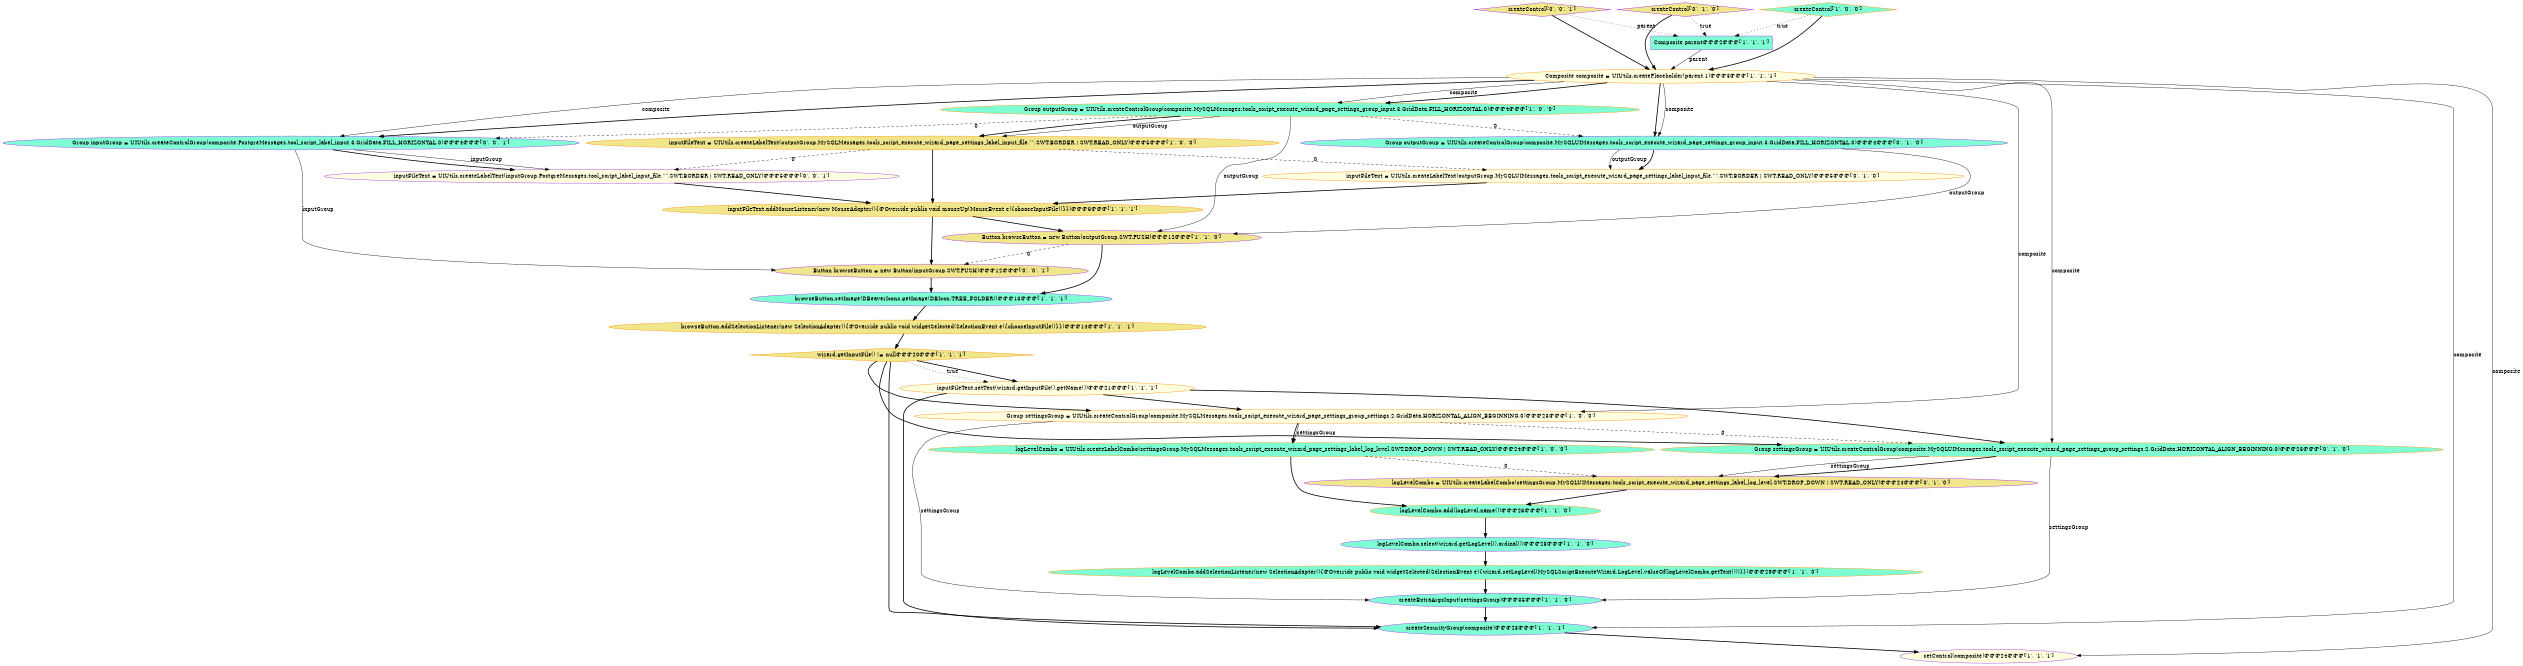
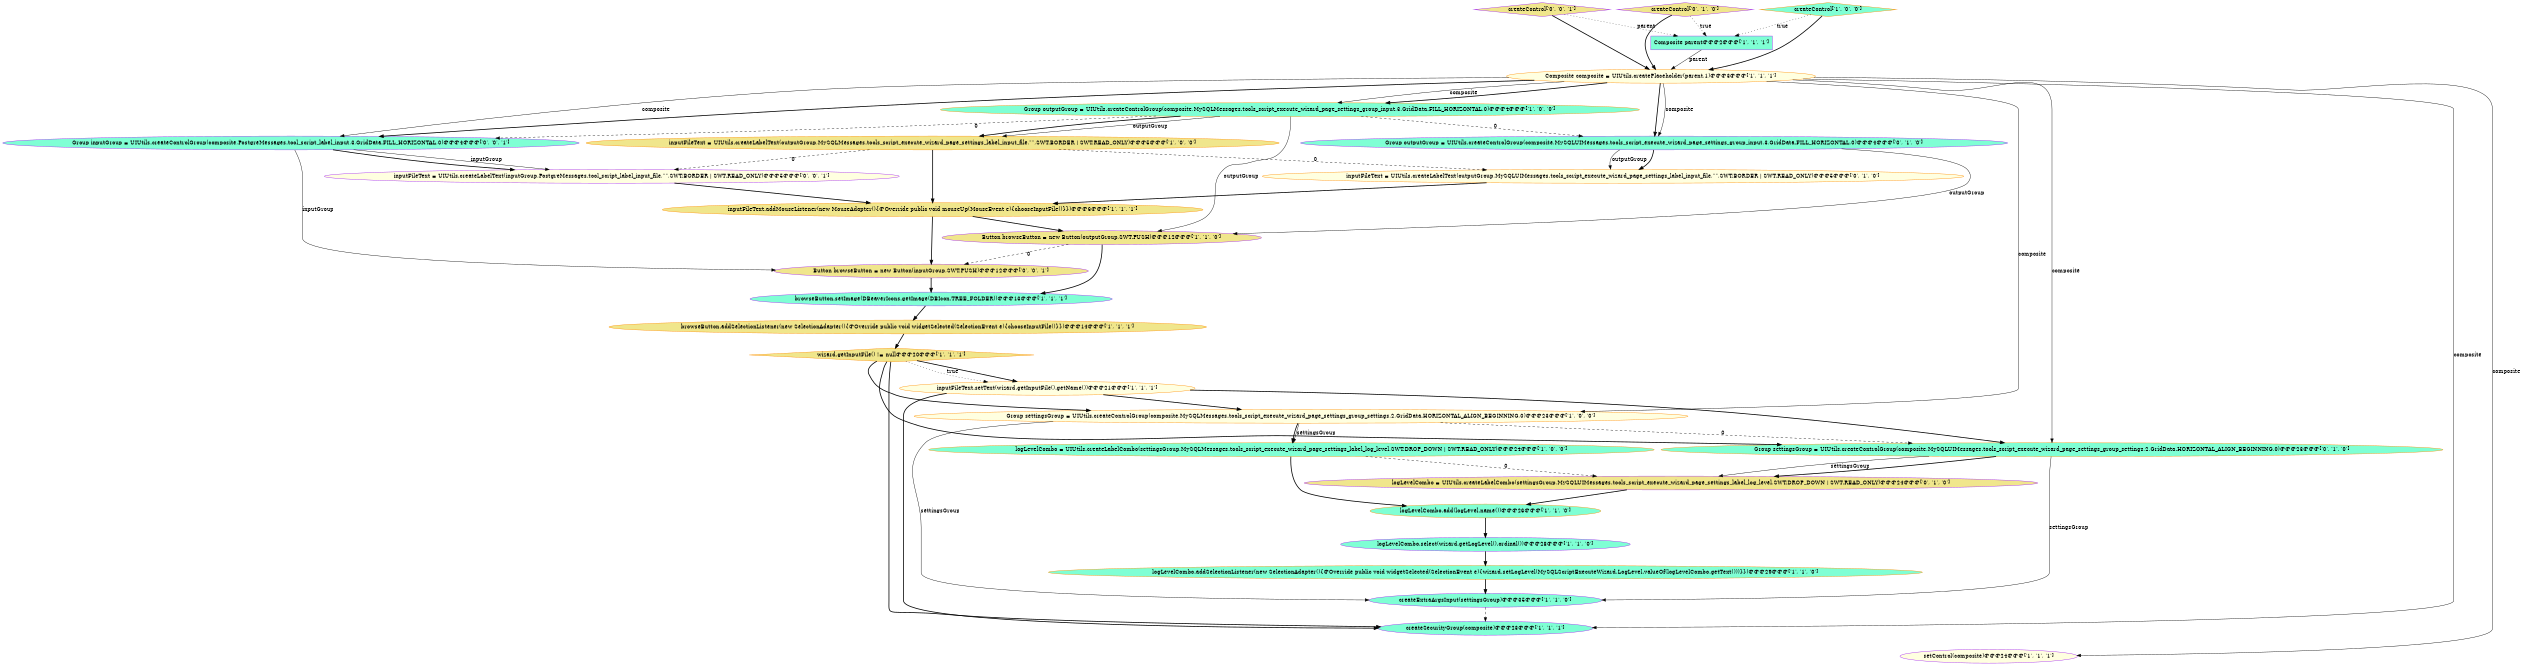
(1485, 612) -> (1485, 612)
(1739, 642) -> none
